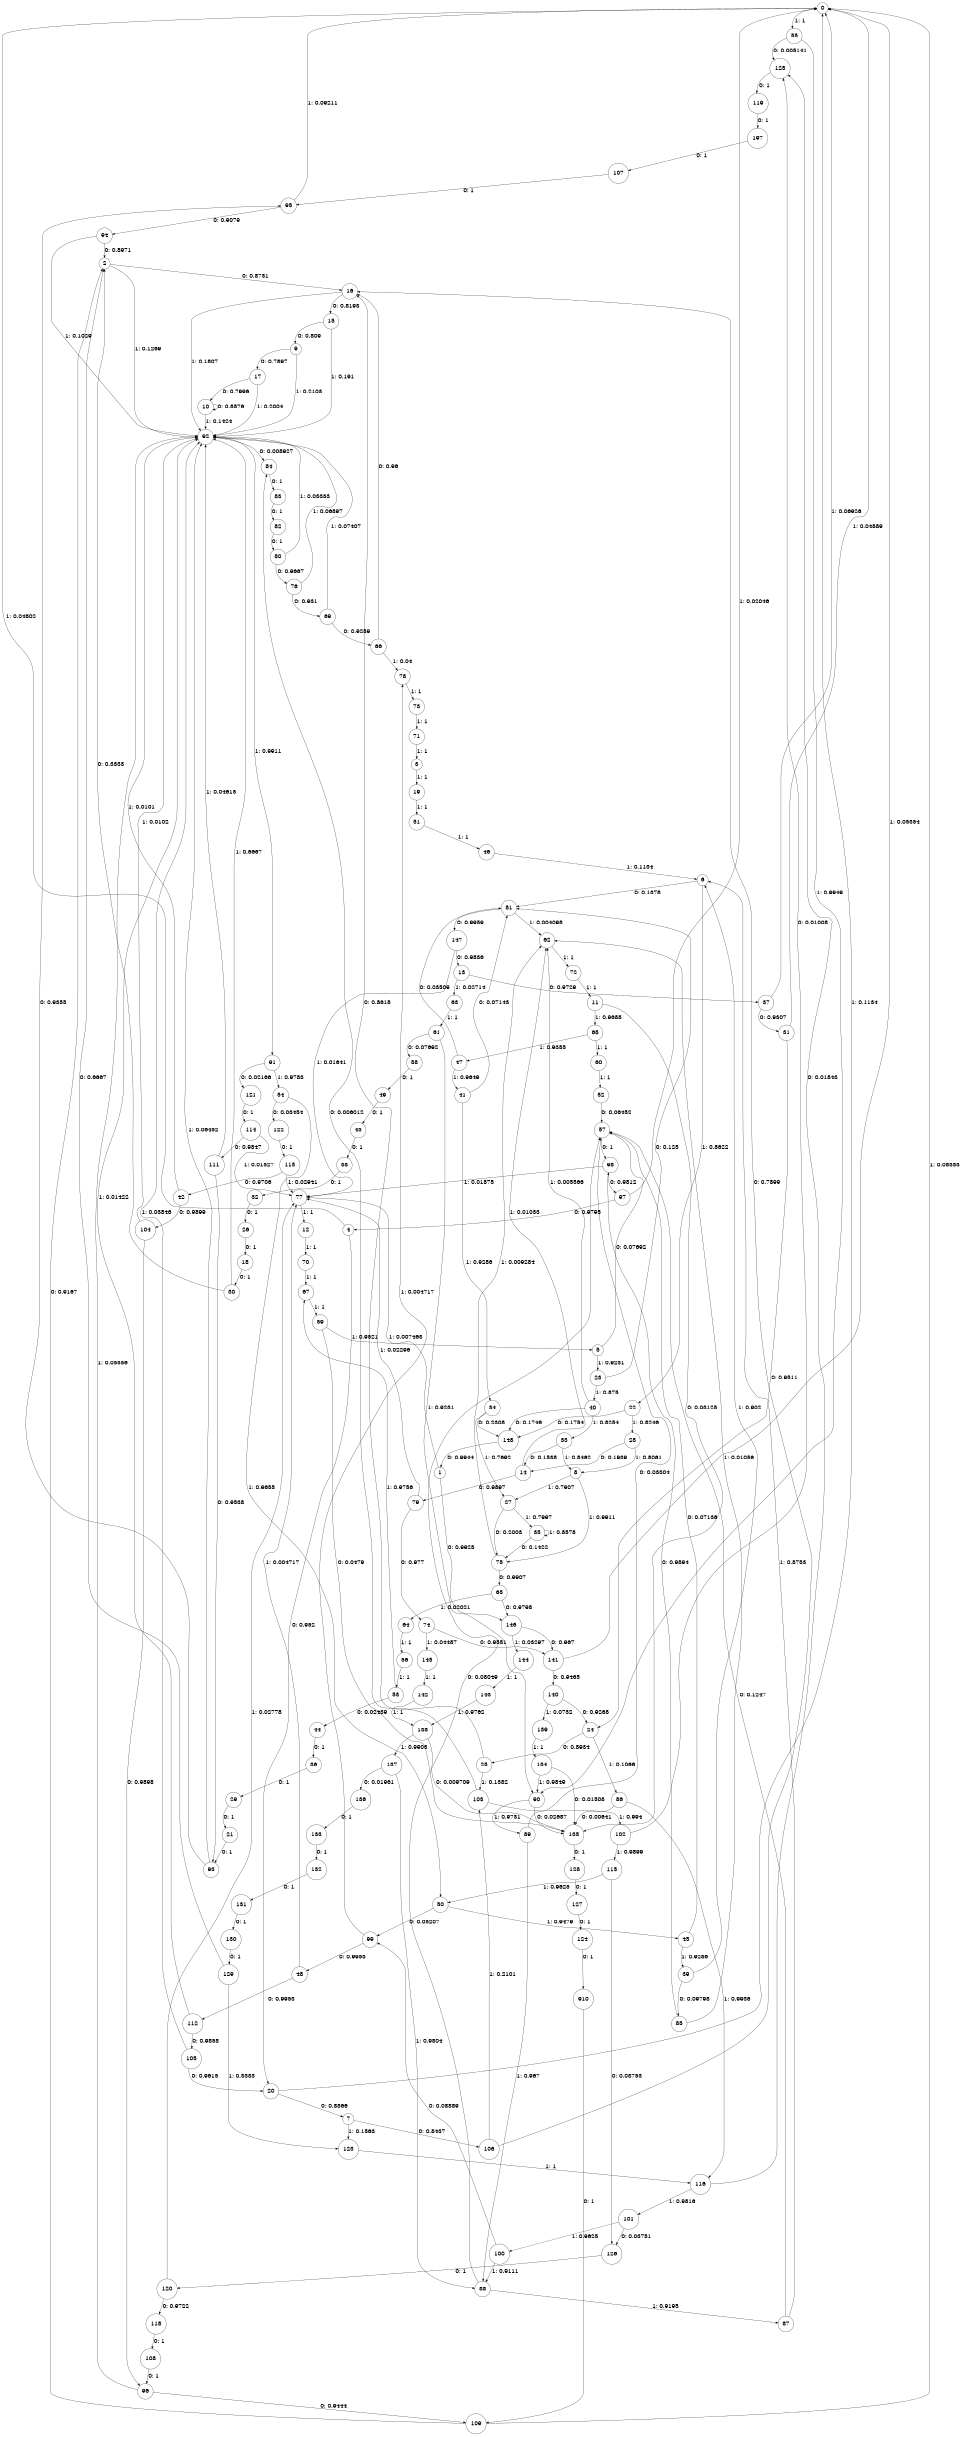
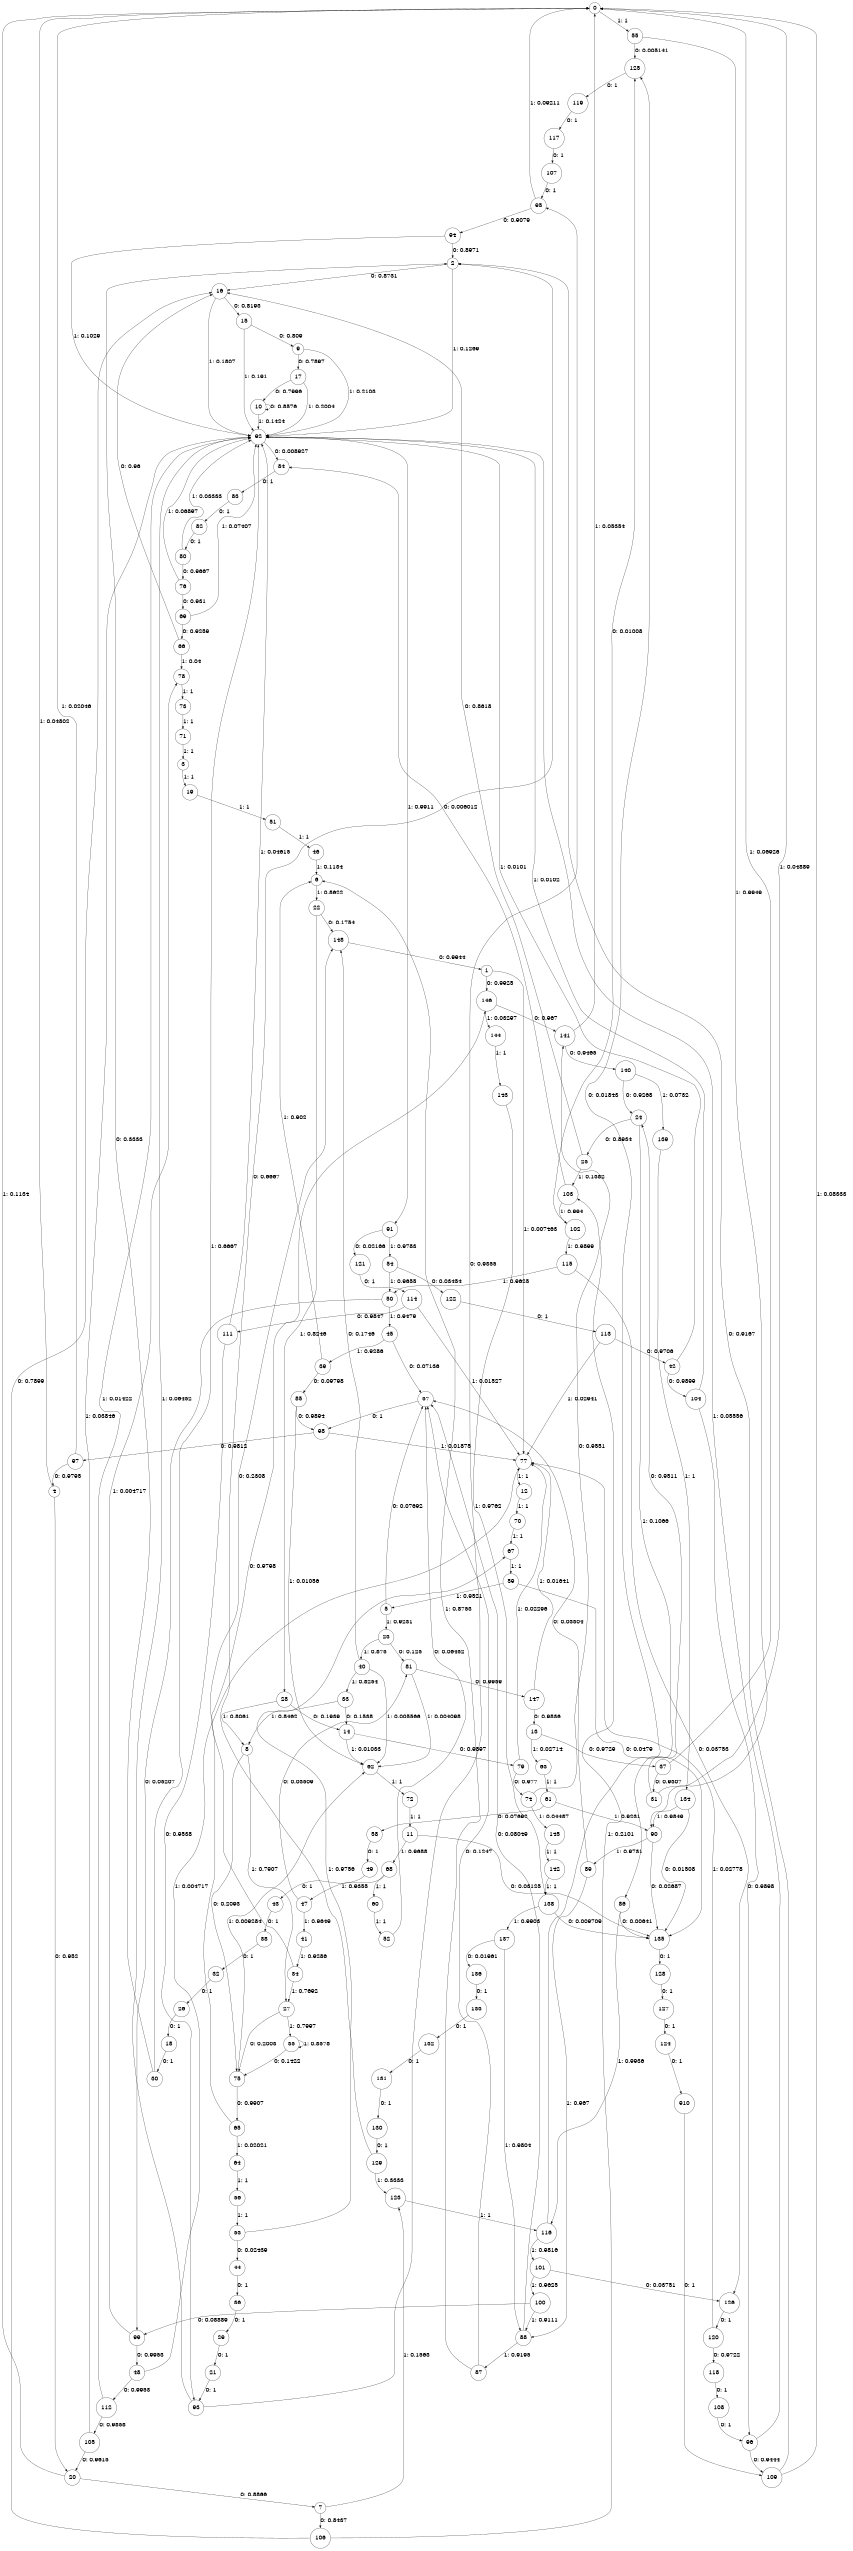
(758, 138) -> (554, 138)
(608, 894) -> none
(474, 1006) -> none
(605, 1518) -> (229, 1904)
